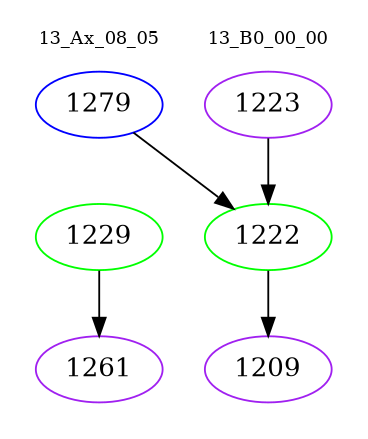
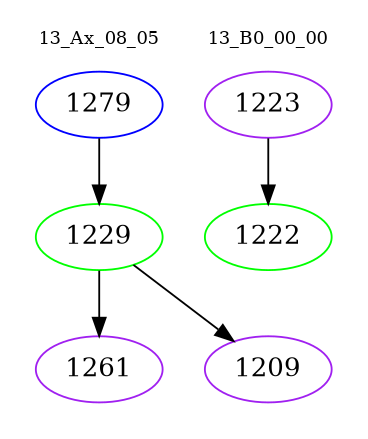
(165, 157) -> (99, 162)
(268, 294) -> (165, 289)
